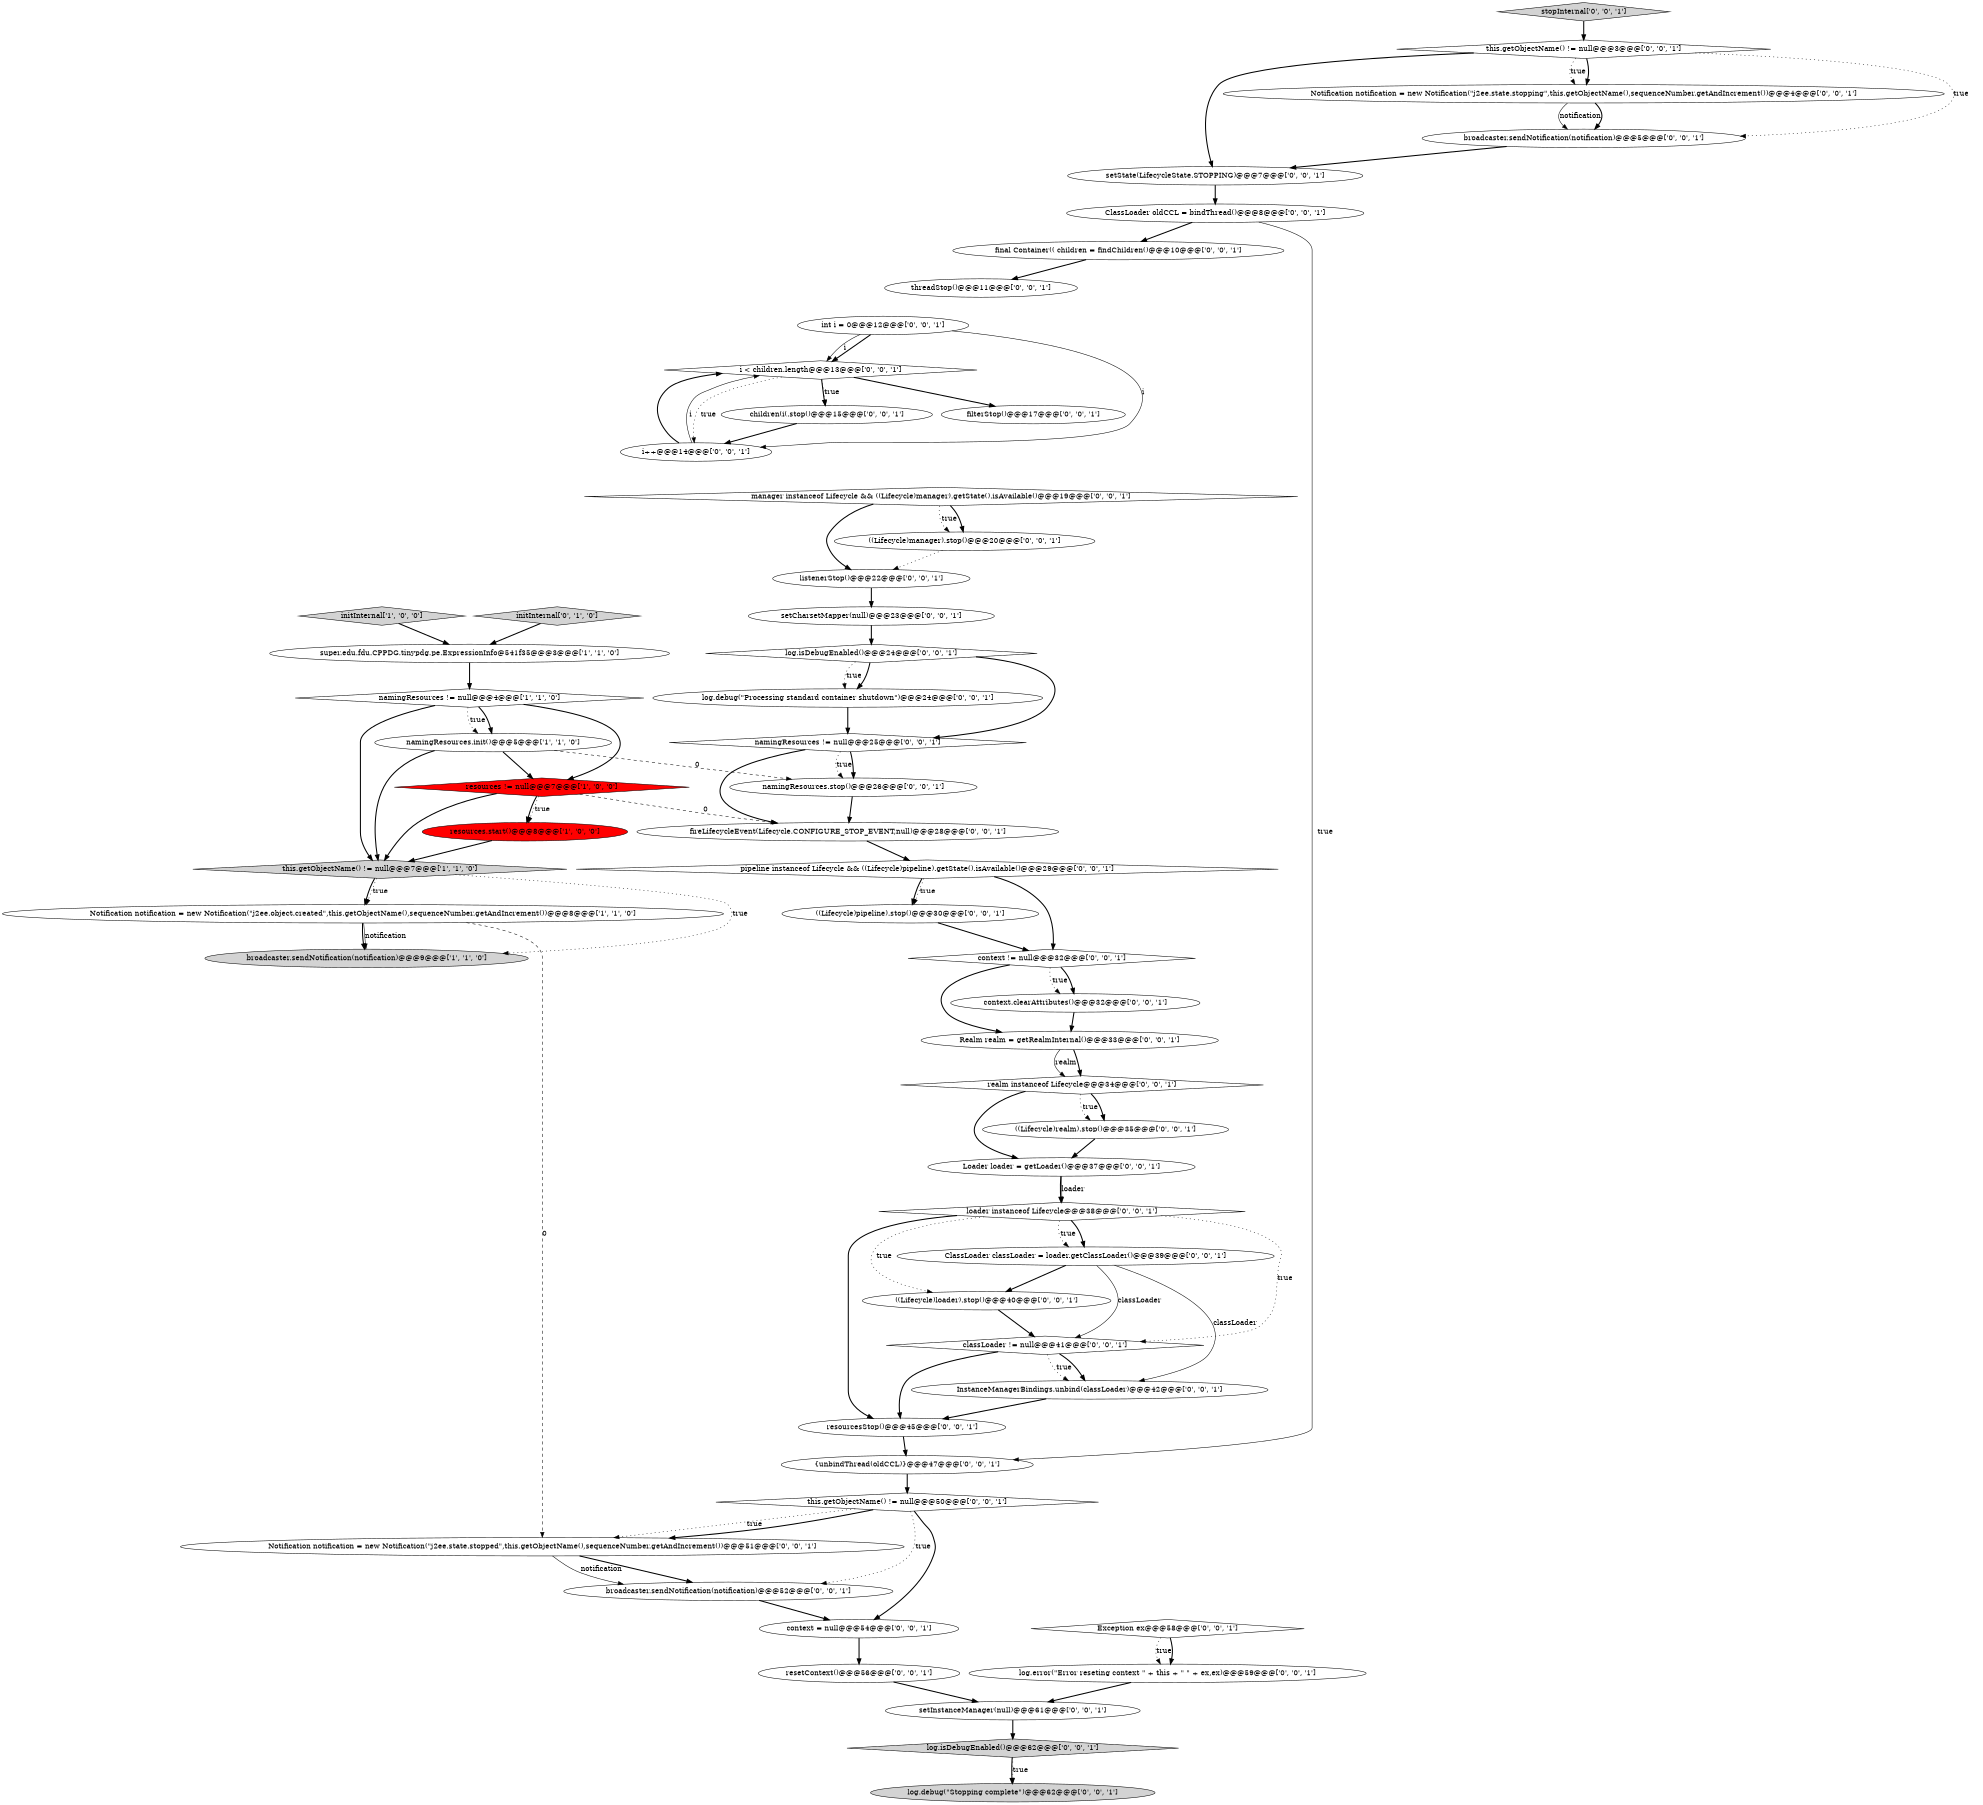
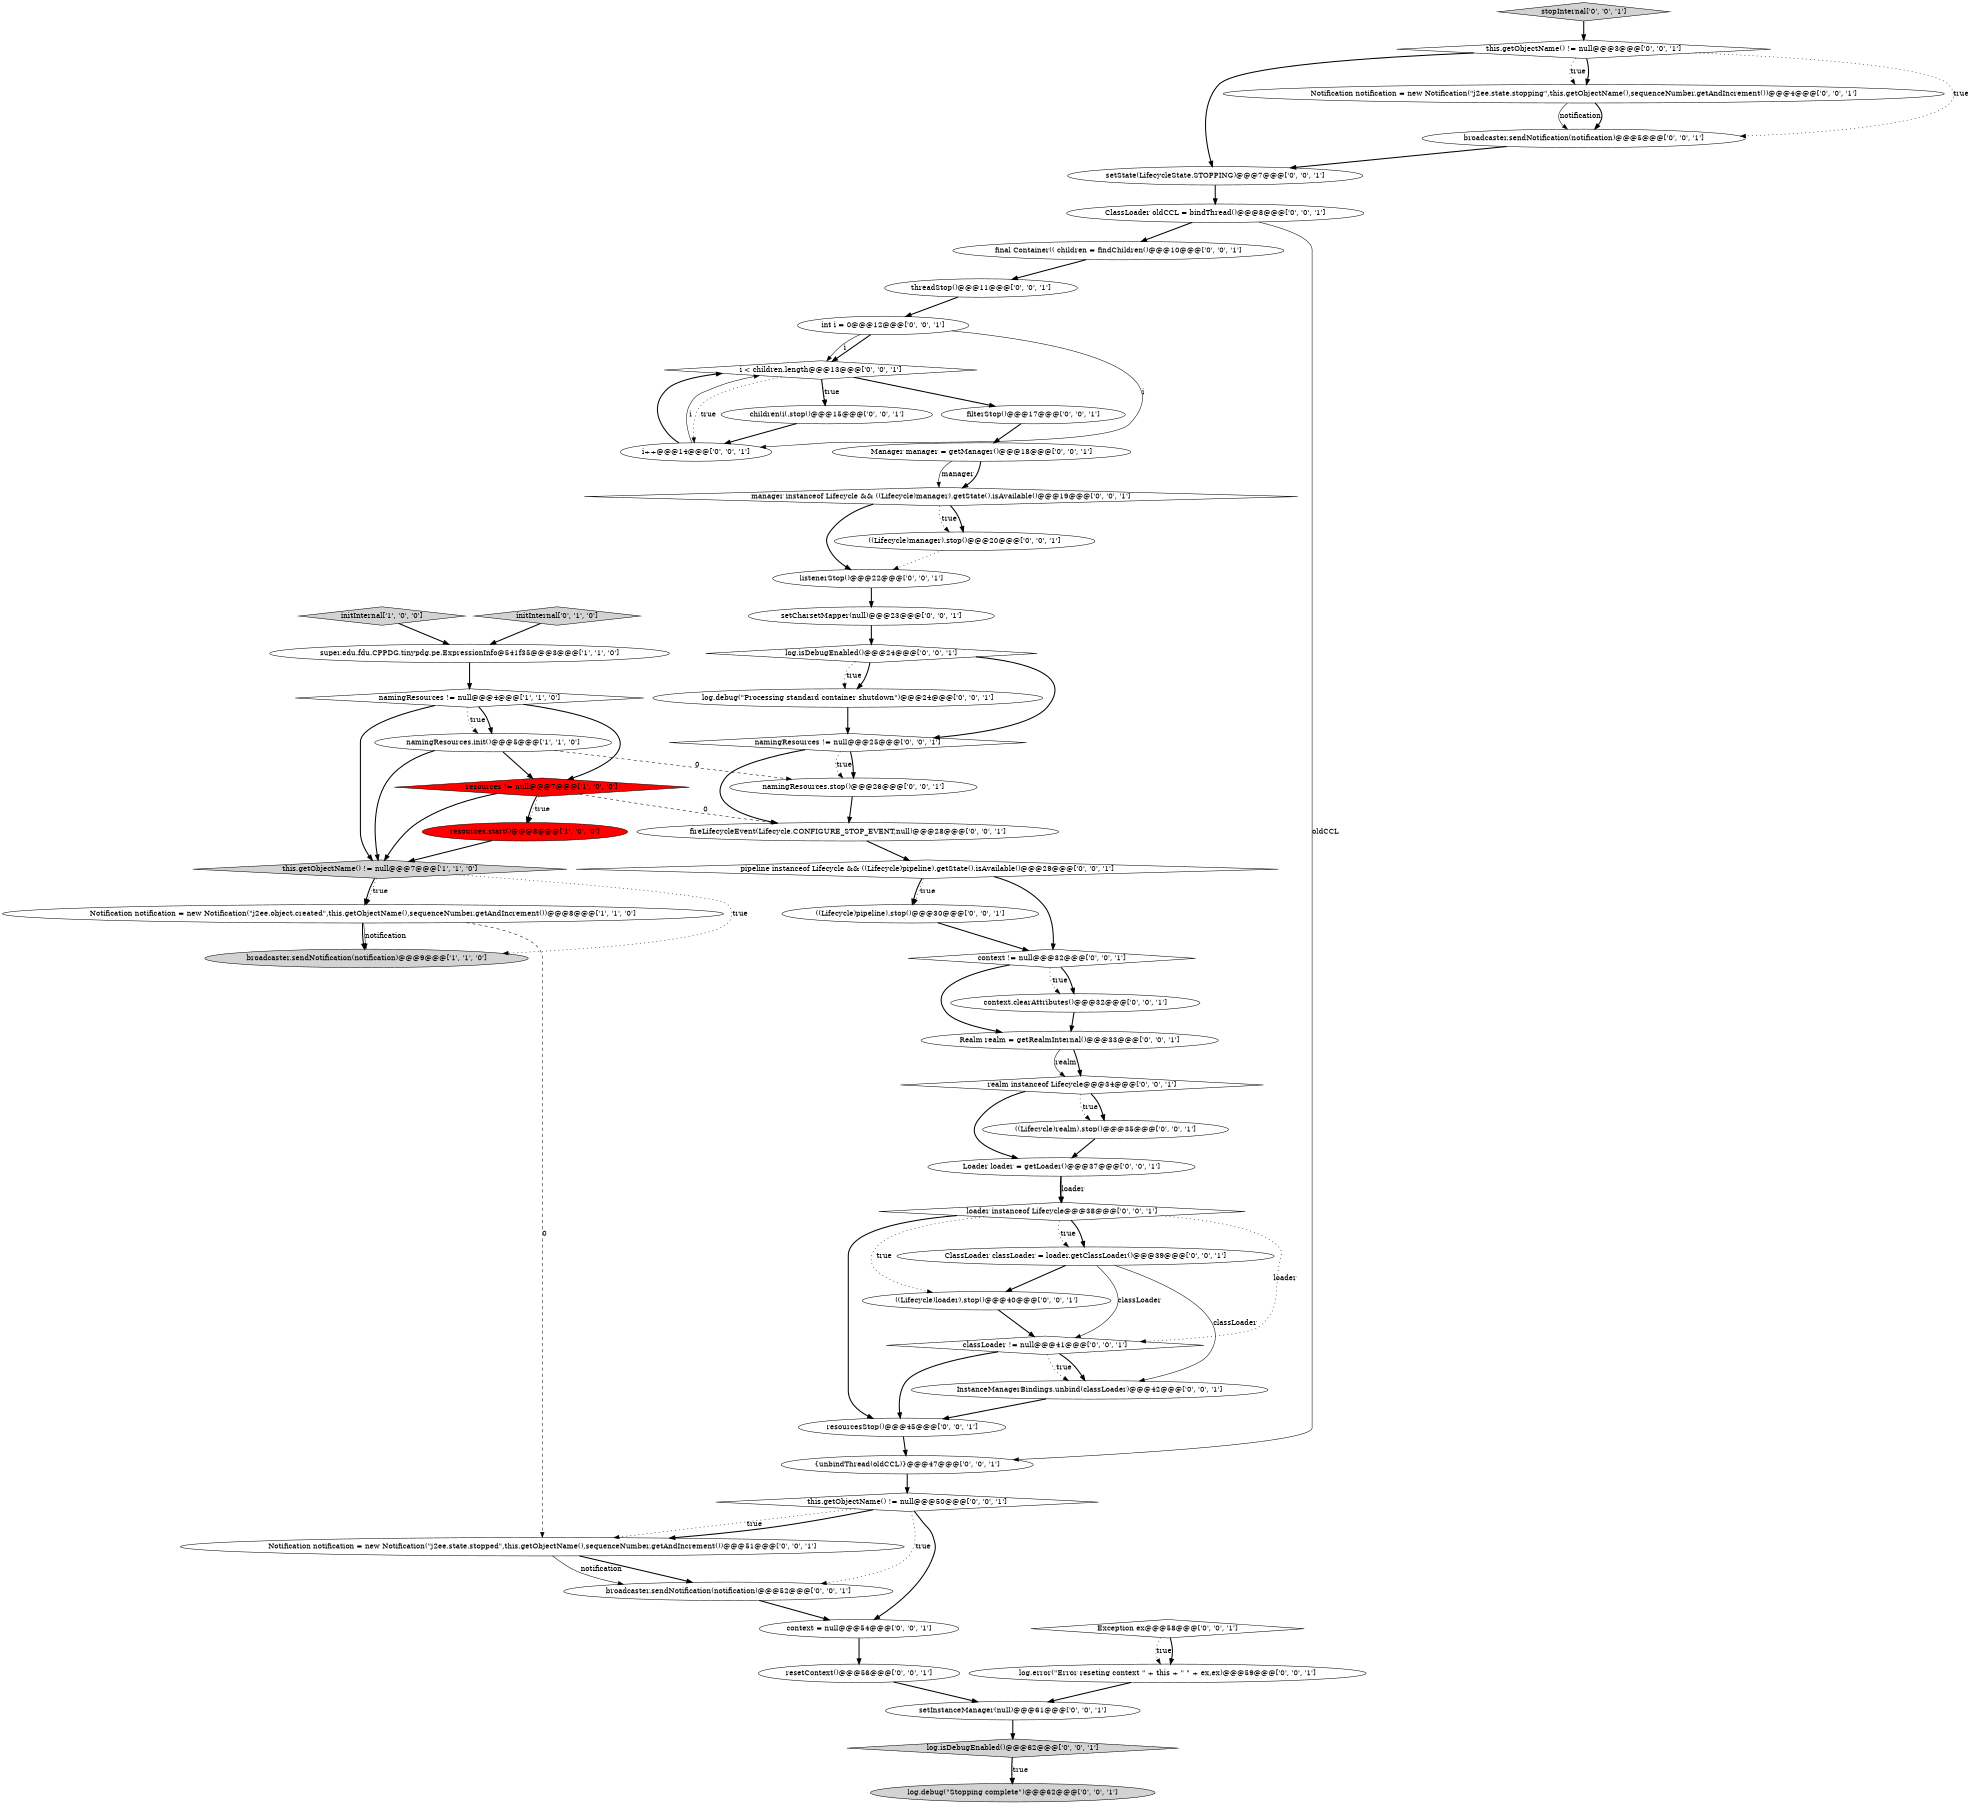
none -> (934, 306)
none -> (982, 452)
(1325, 832) -> (1325, 832)
(1285, 1278) -> (1285, 1278)
